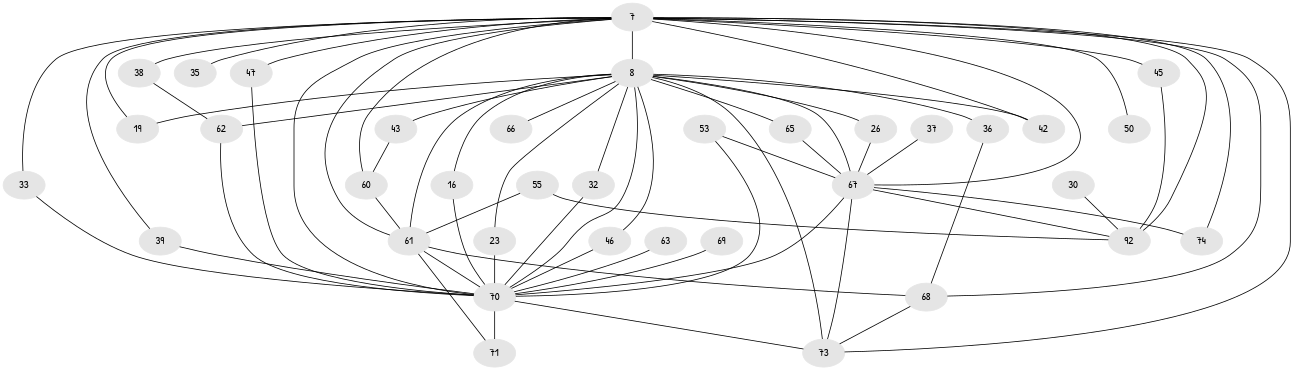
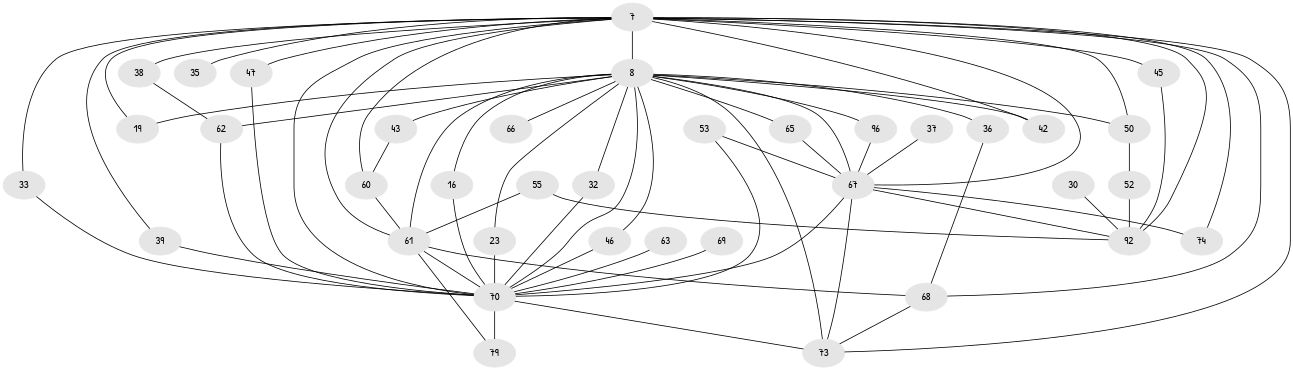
none -> (883, 92)
(876, 129) -> (876, 129)
none -> (1129, 185)
(495, 353) -> (495, 353)
